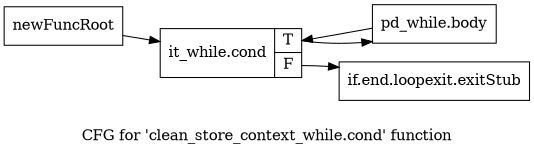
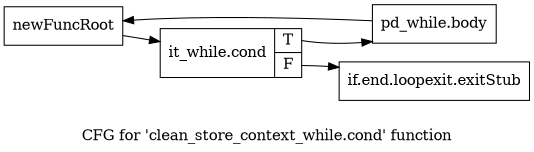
(342, 34) -> (253, 18)
